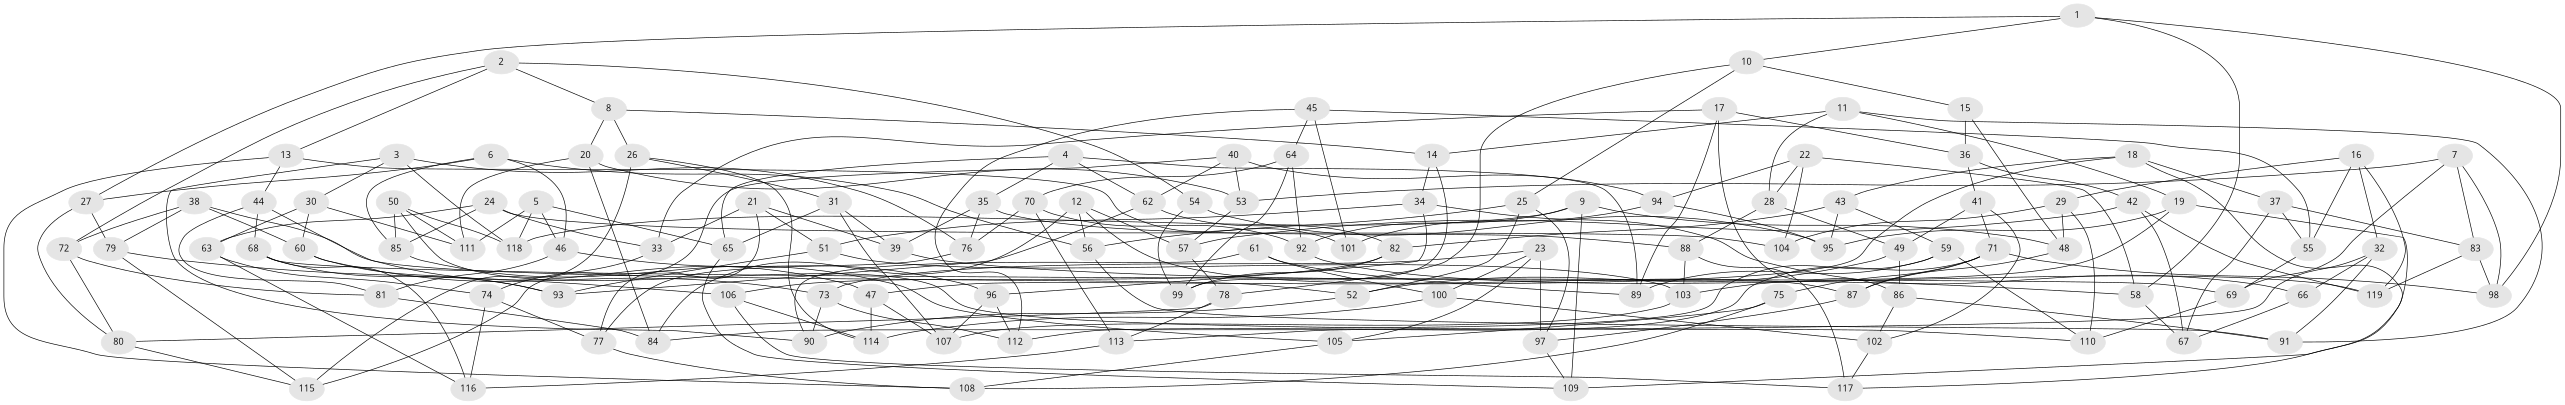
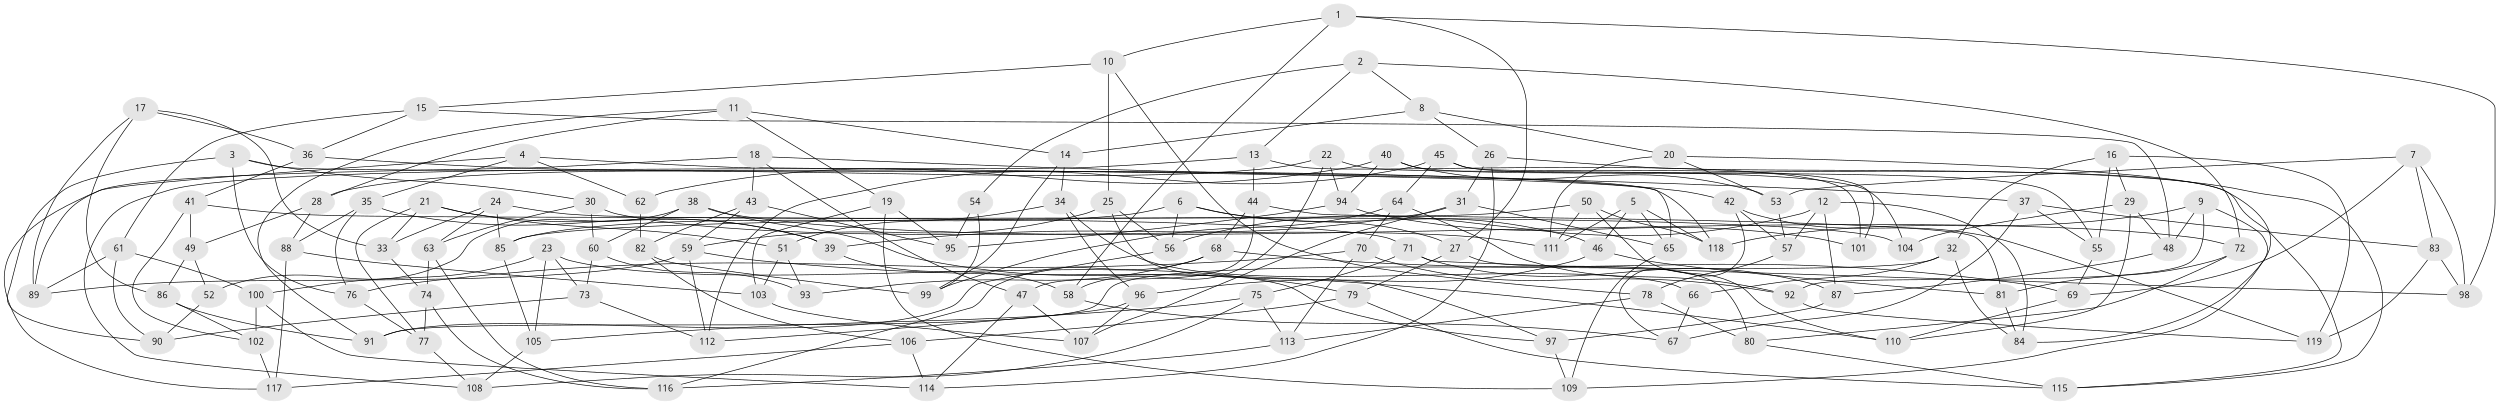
none -> (259, 129)
(859, 272) -> none
(1457, 272) -> (900, 232)
(1734, 304) -> (1271, 317)
